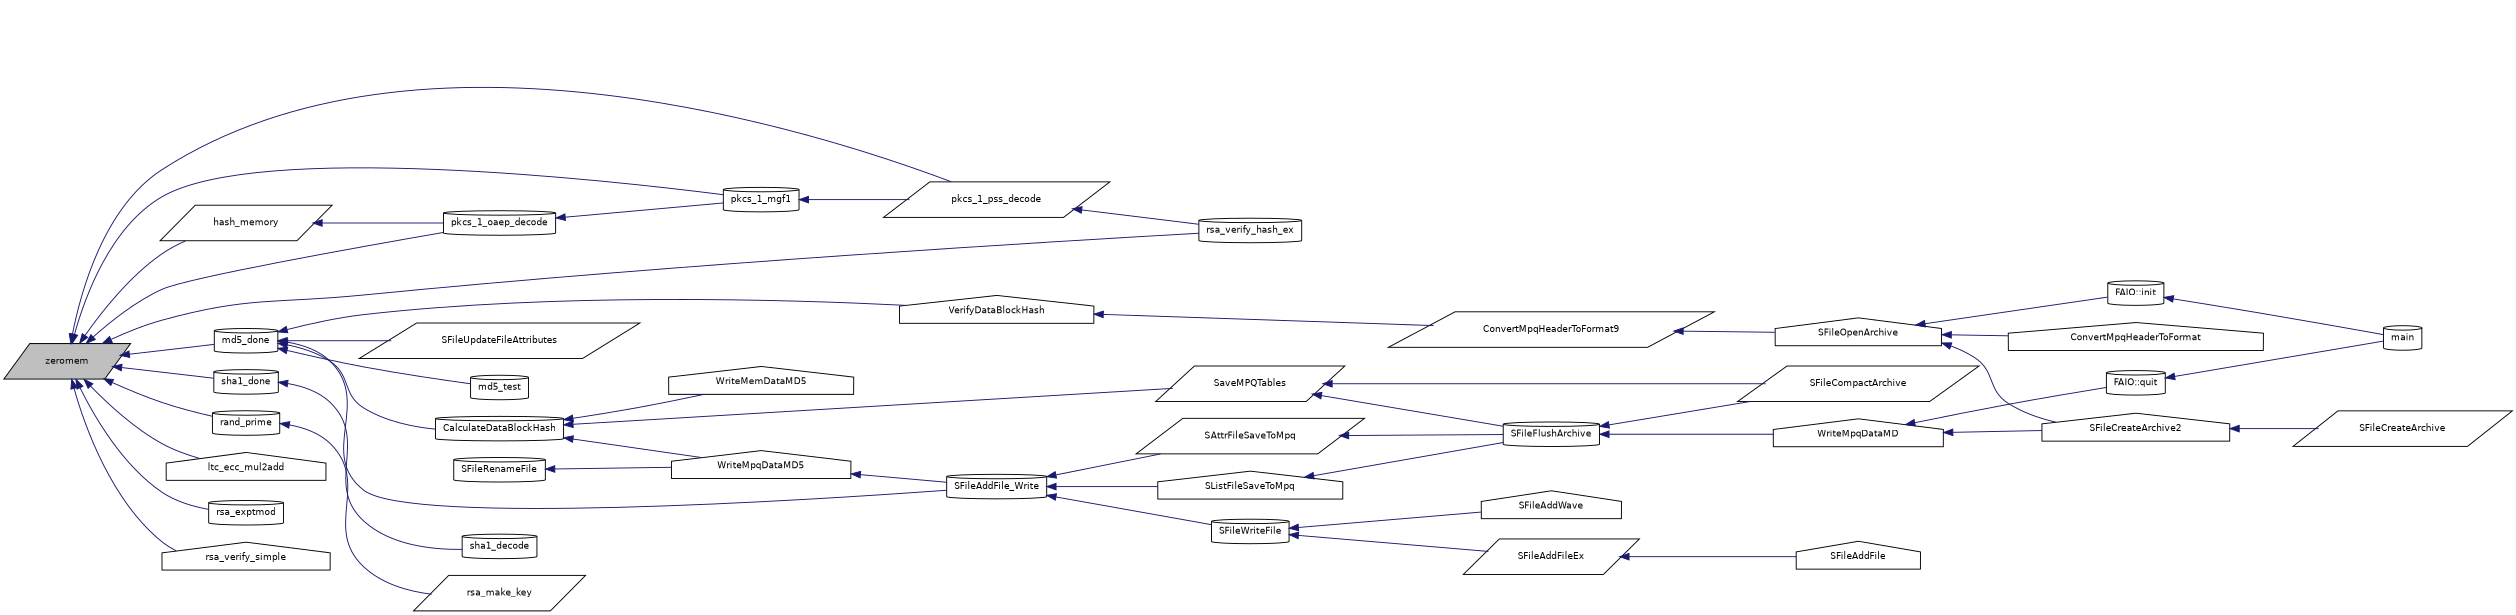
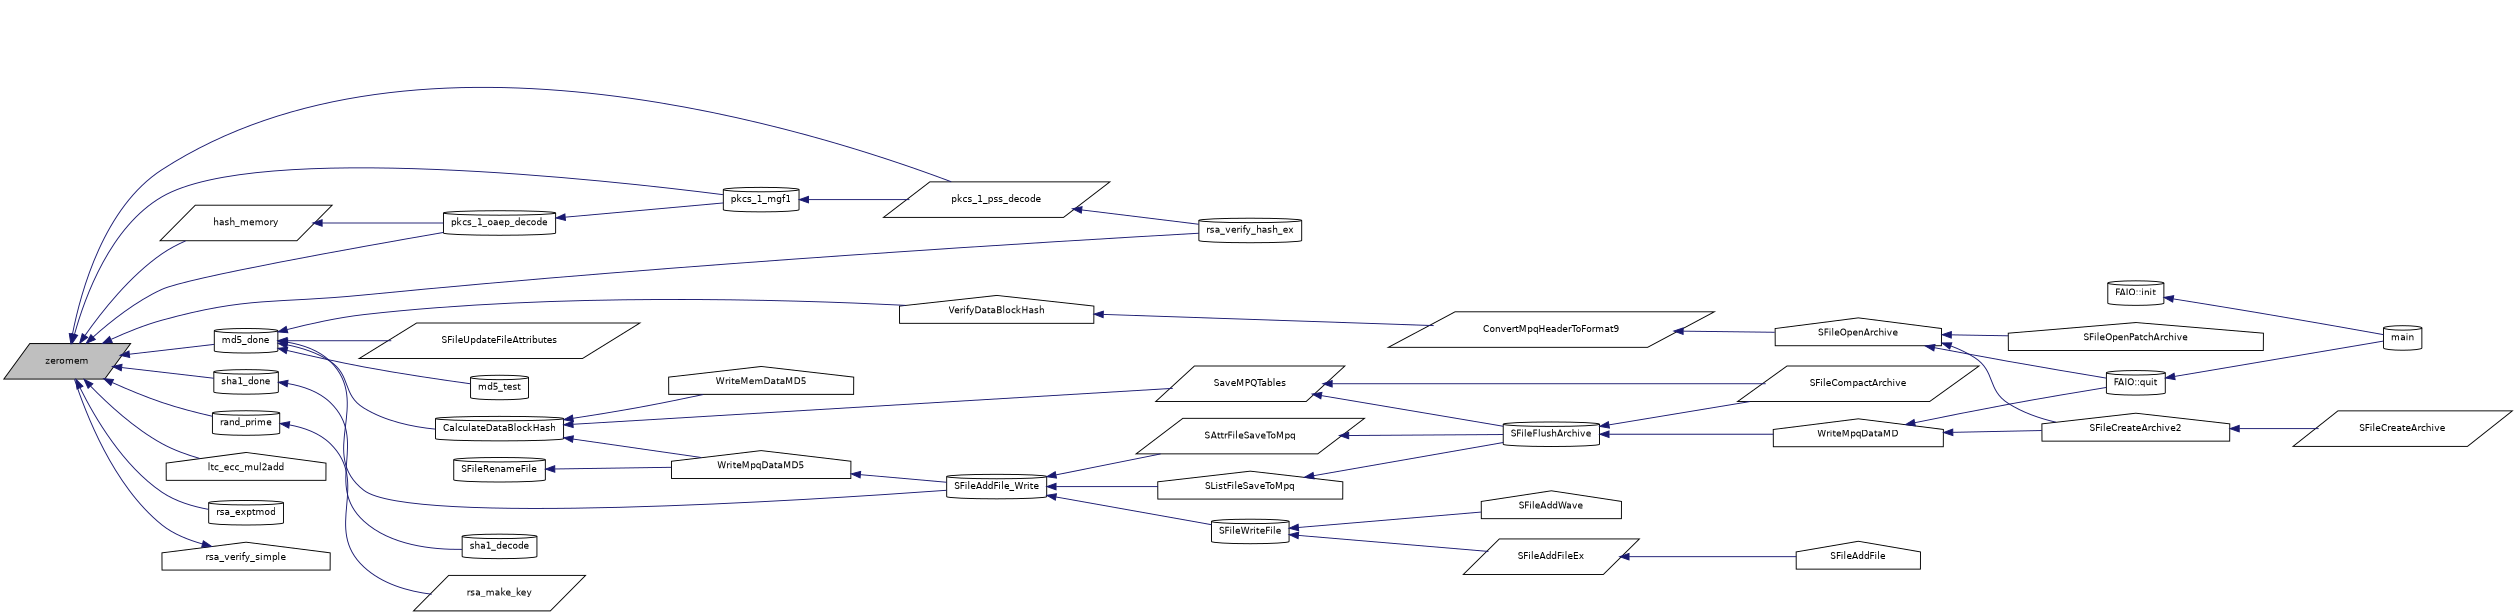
(2016, 310) -> (2020, 363)
(2136, 338) -> (2136, 338)
(111, 479) -> (120, 477)
